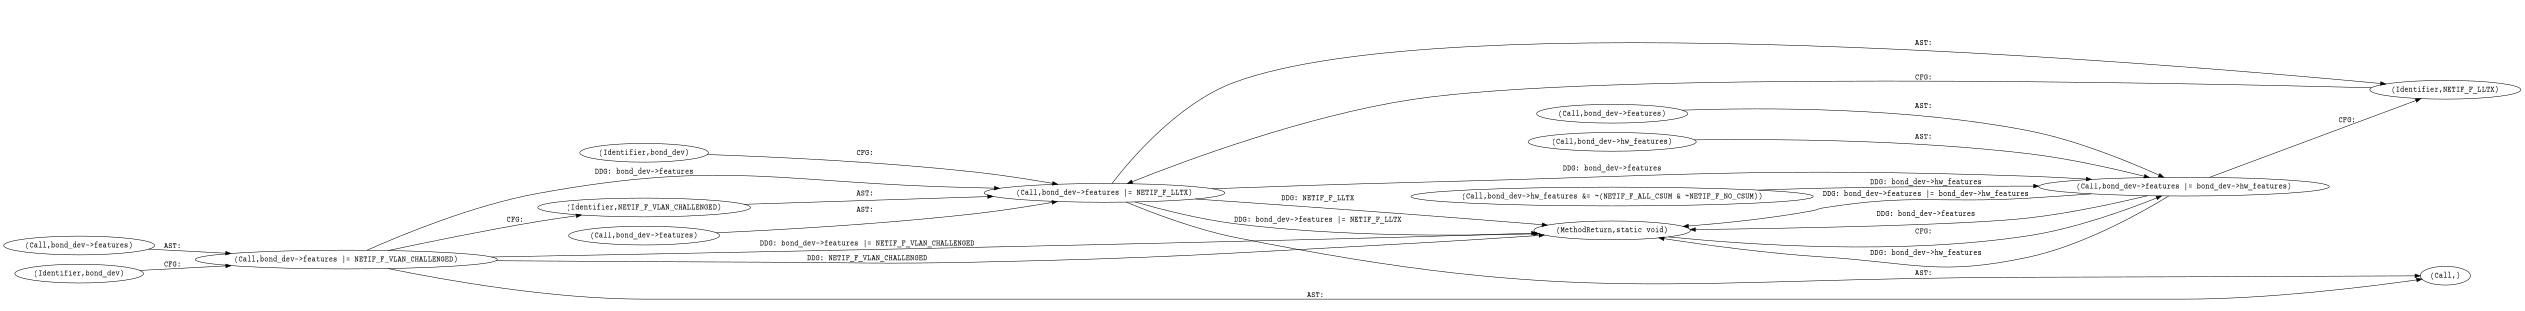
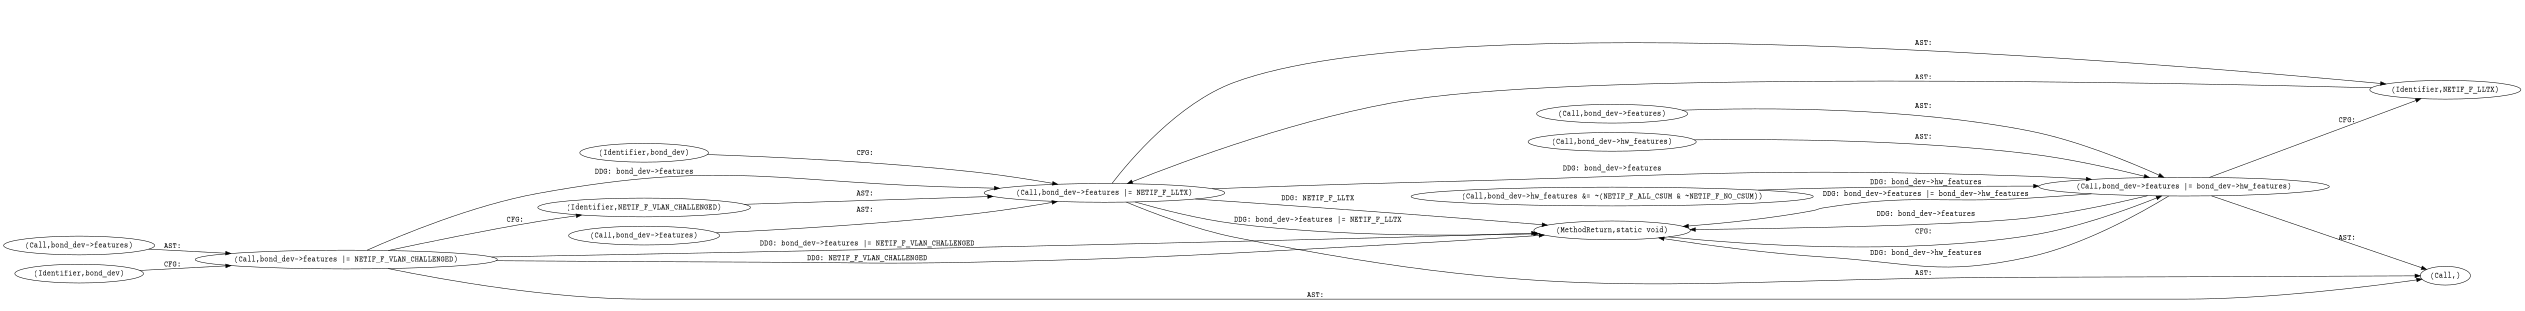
(1926, 78) -> (1926, 78)
none -> (2317, 232)
